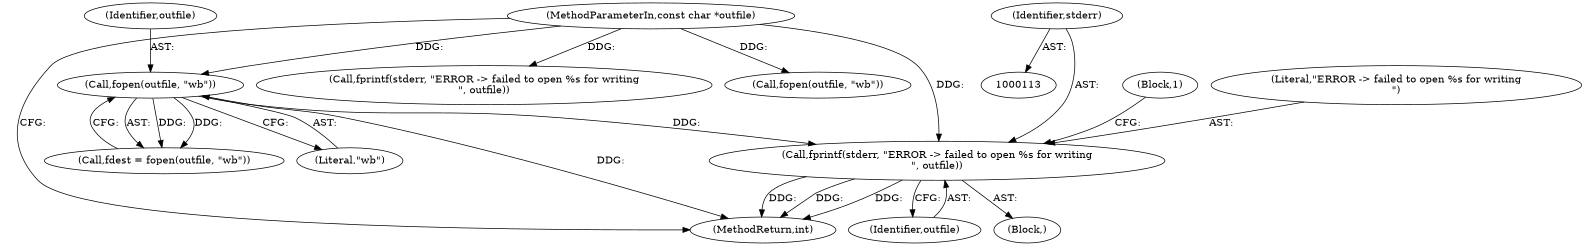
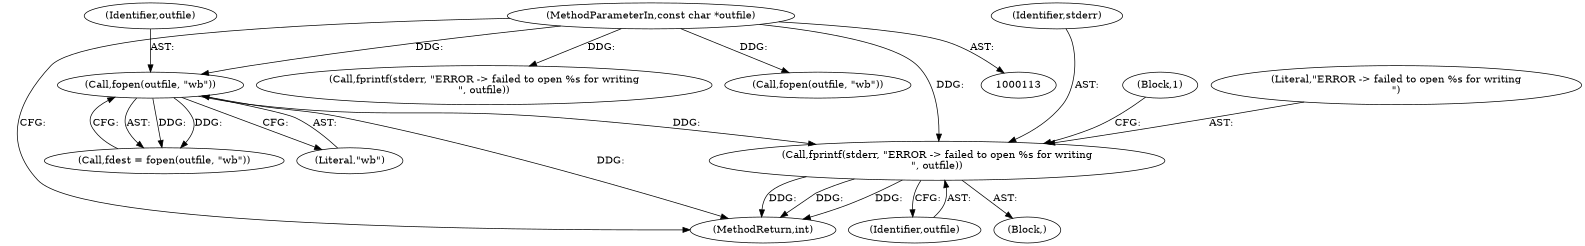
(1039, 47) -> (892, 32)
